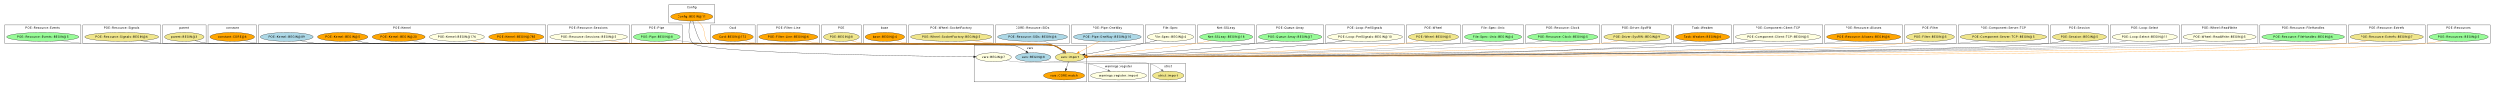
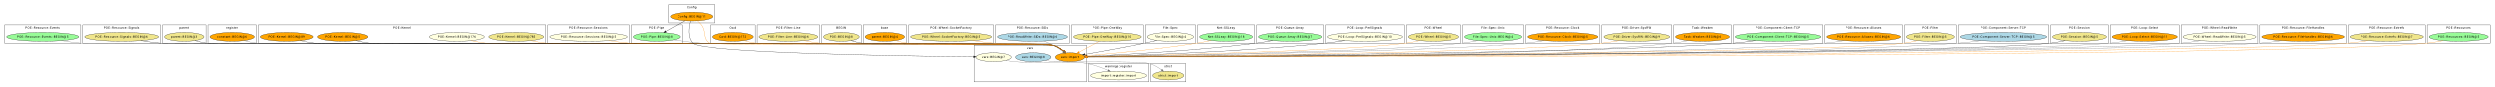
(232, 28) -> (232, 28)
(841, 28) -> (841, 28)
(1033, 28) -> (1033, 28)
(232, 37) -> (232, 37)
(287, 37) -> (287, 37)
(399, 37) -> none
(516, 37) -> (516, 37)
(788, 37) -> (788, 37)
(885, 37) -> (885, 37)
(1033, 37) -> (1033, 37)
(1107, 37) -> (1107, 37)
(1563, 37) -> (1563, 37)
(1778, 37) -> (1778, 37)
(2003, 37) -> (2003, 37)
(2145, 37) -> (2145, 37)
(2303, 37) -> (2303, 37)
(958, 44) -> (958, 44)
(853, 45) -> (674, 27)
(1070, 57) -> (1070, 57)
(1064, 76) -> none
(1119, 76) -> (1119, 76)
